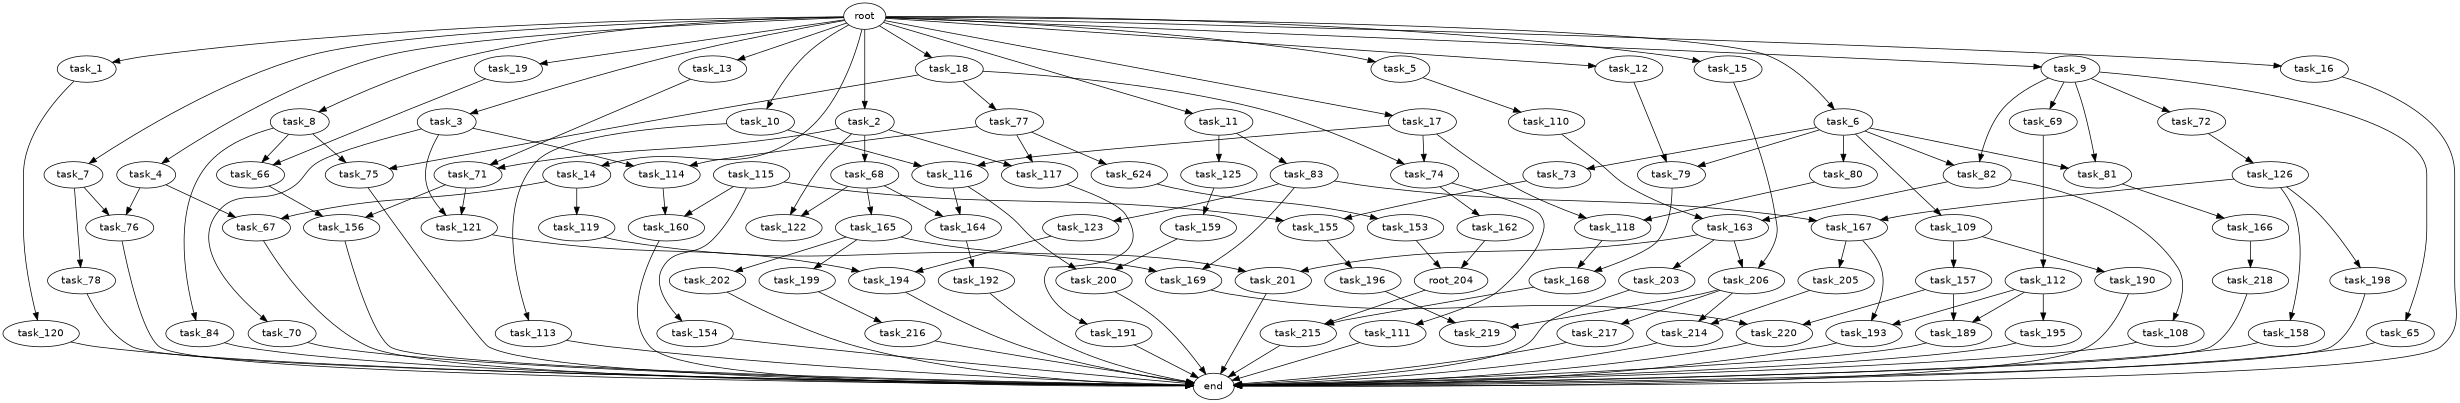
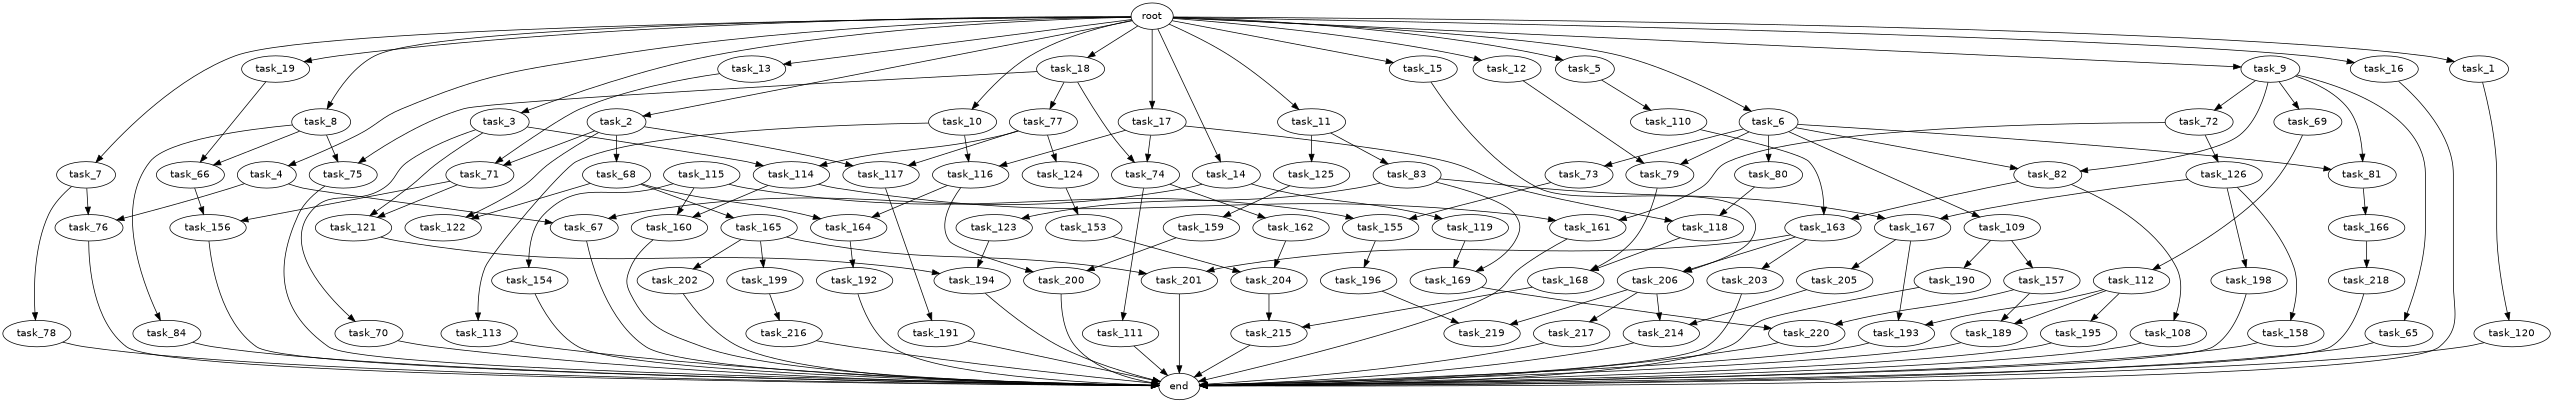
(1129, 175) -> (1060, 175)
none -> (1588, 228)
(1451, 281) -> (1269, 281)
